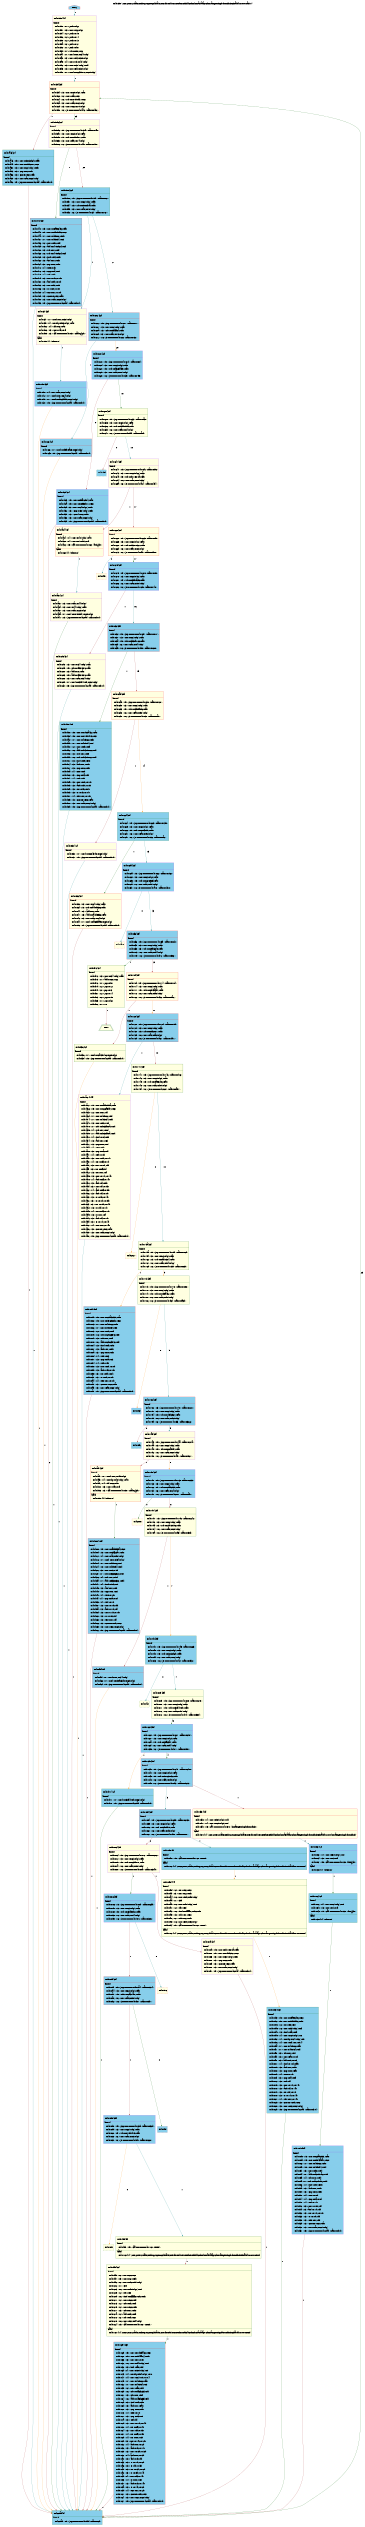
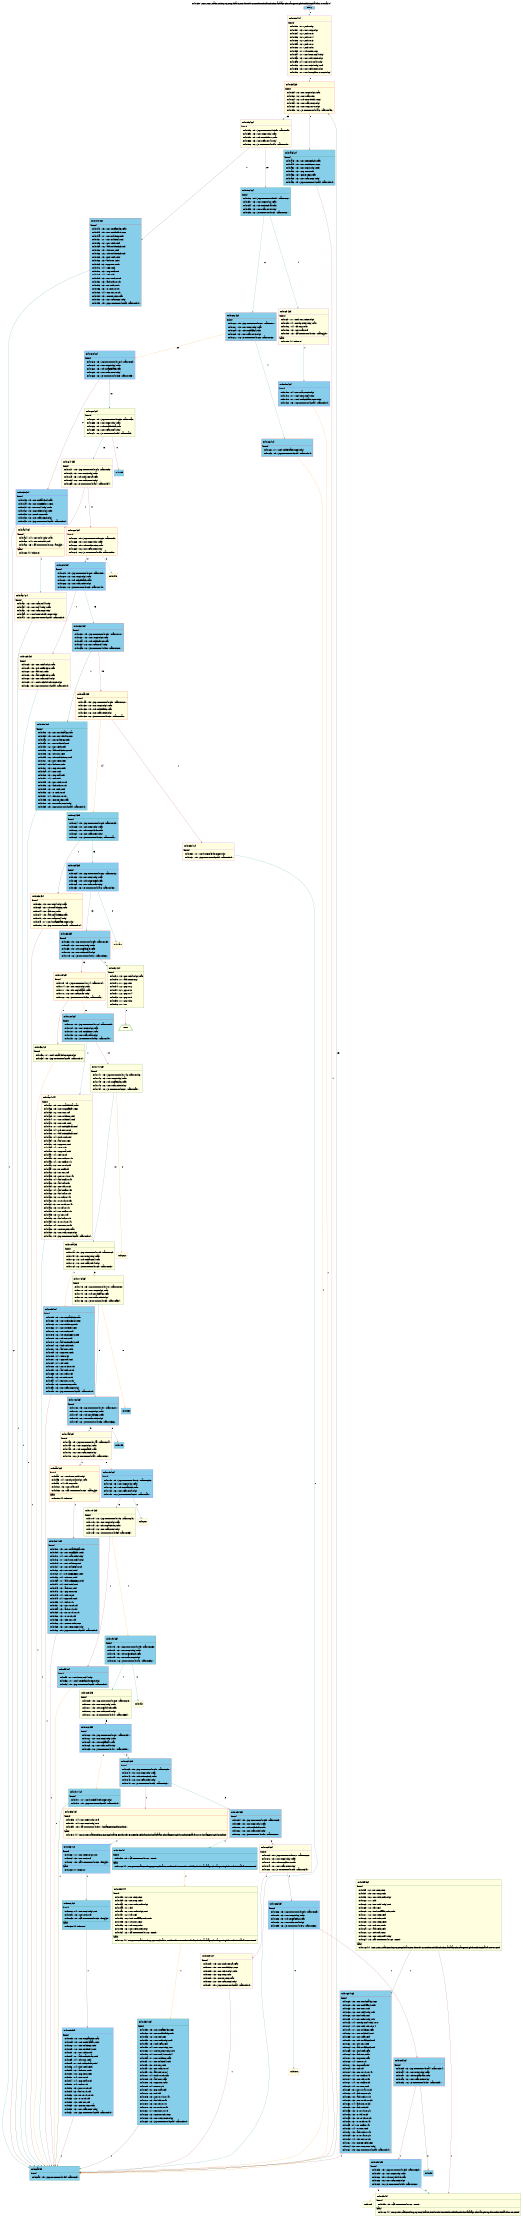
(186, 2261) -> (451, 2071)
